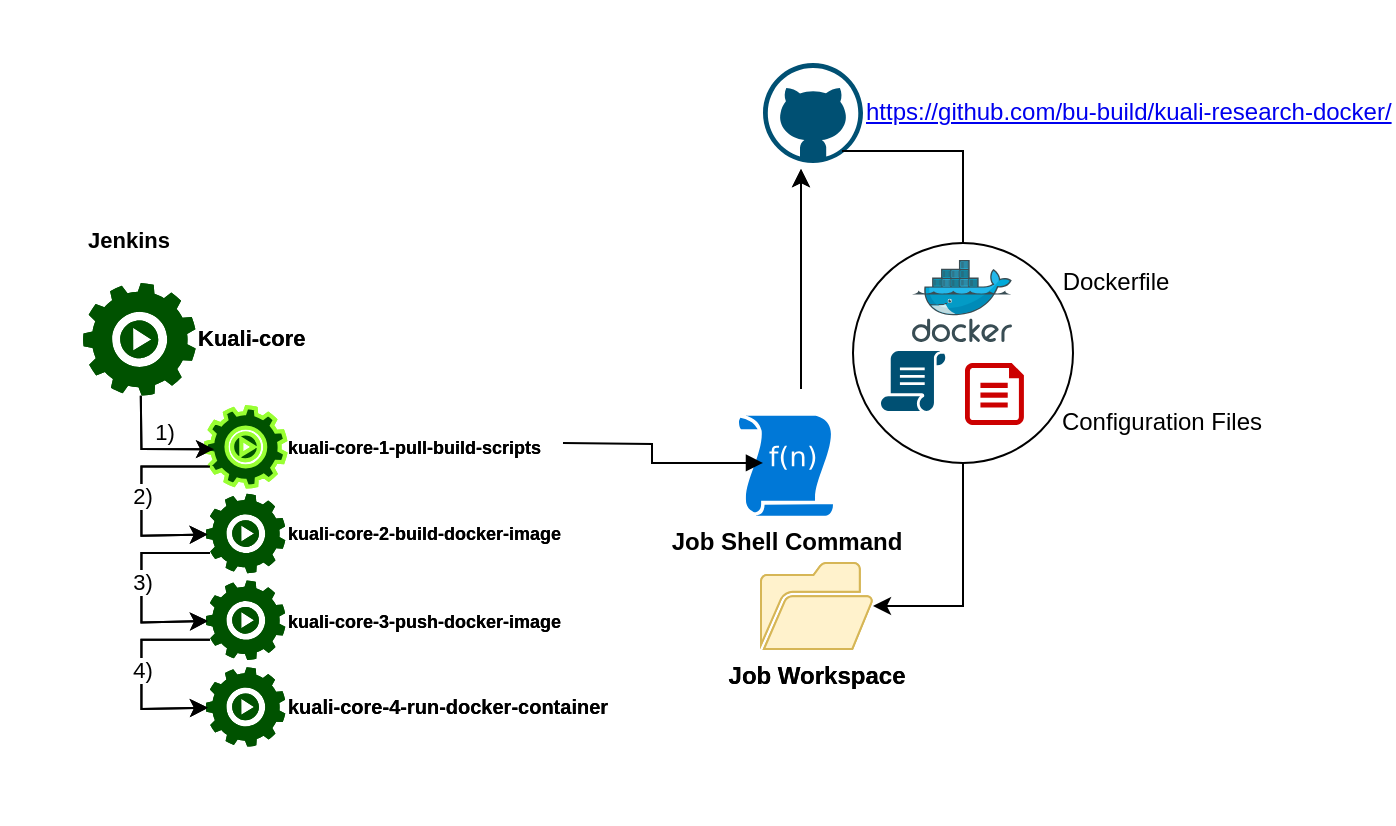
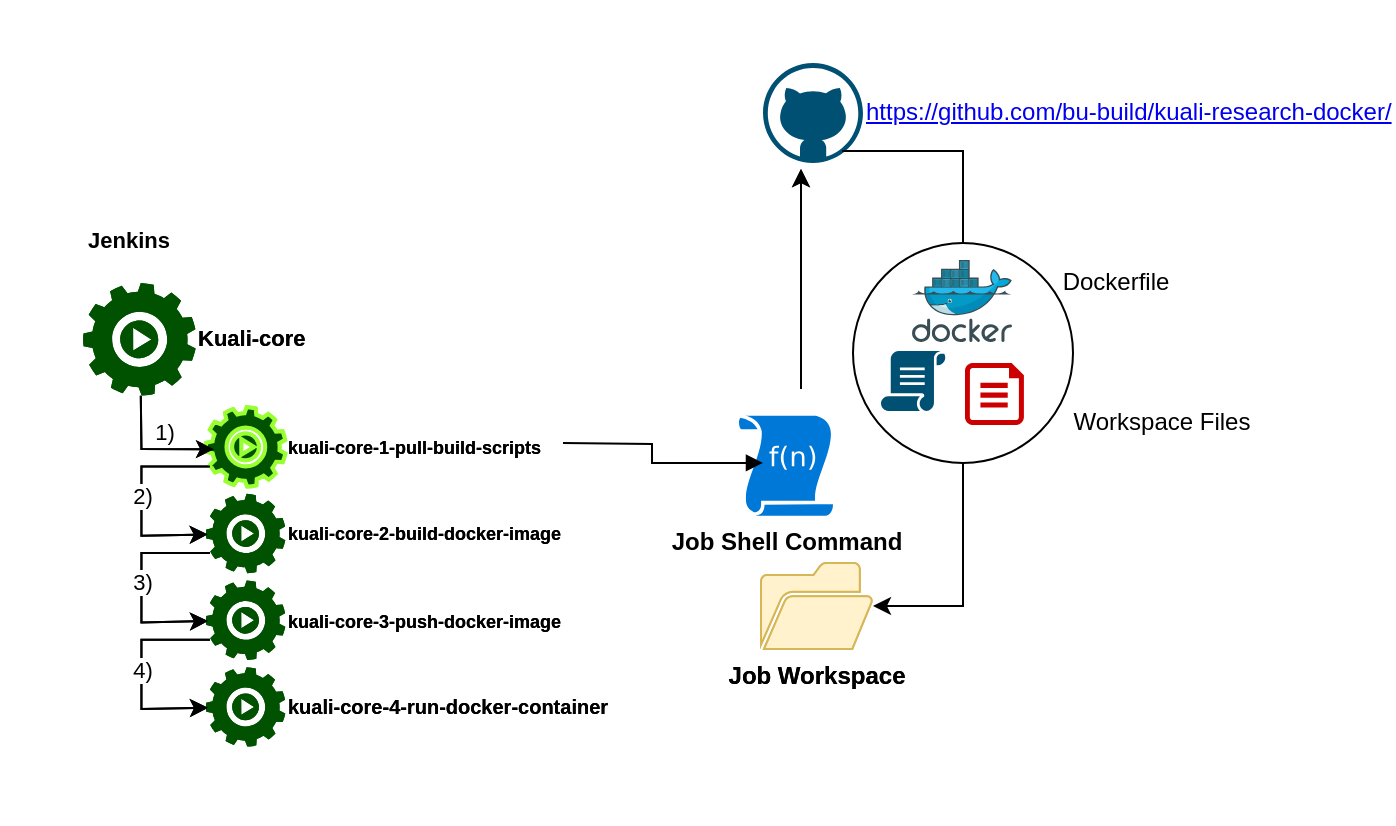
(1163, 423) -> (1163, 423)
